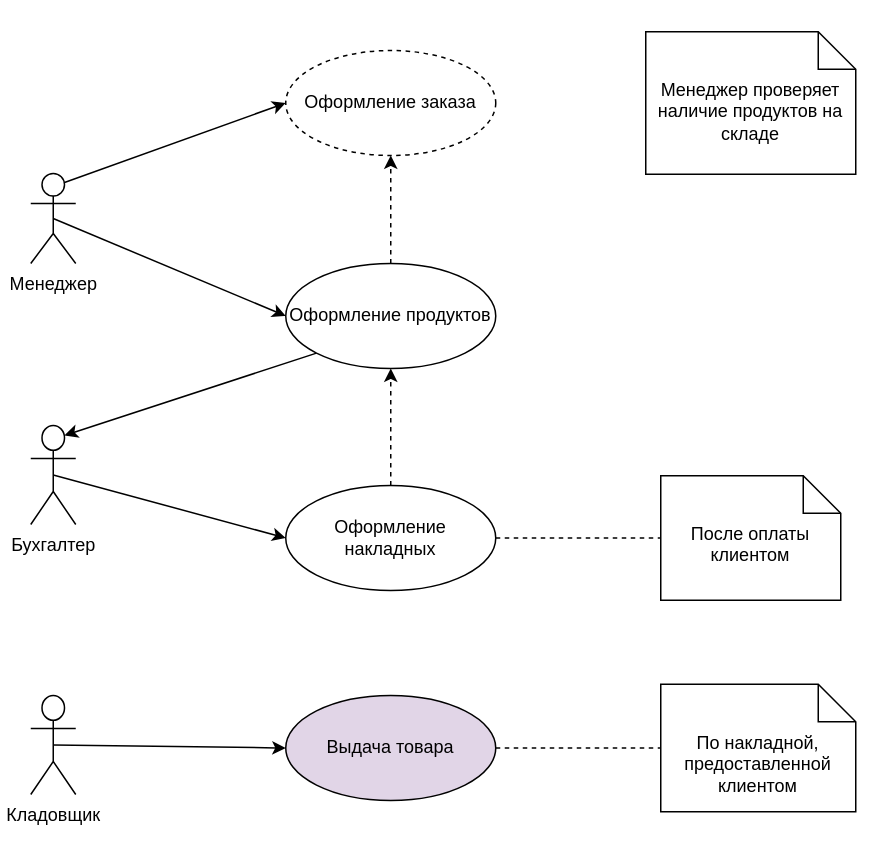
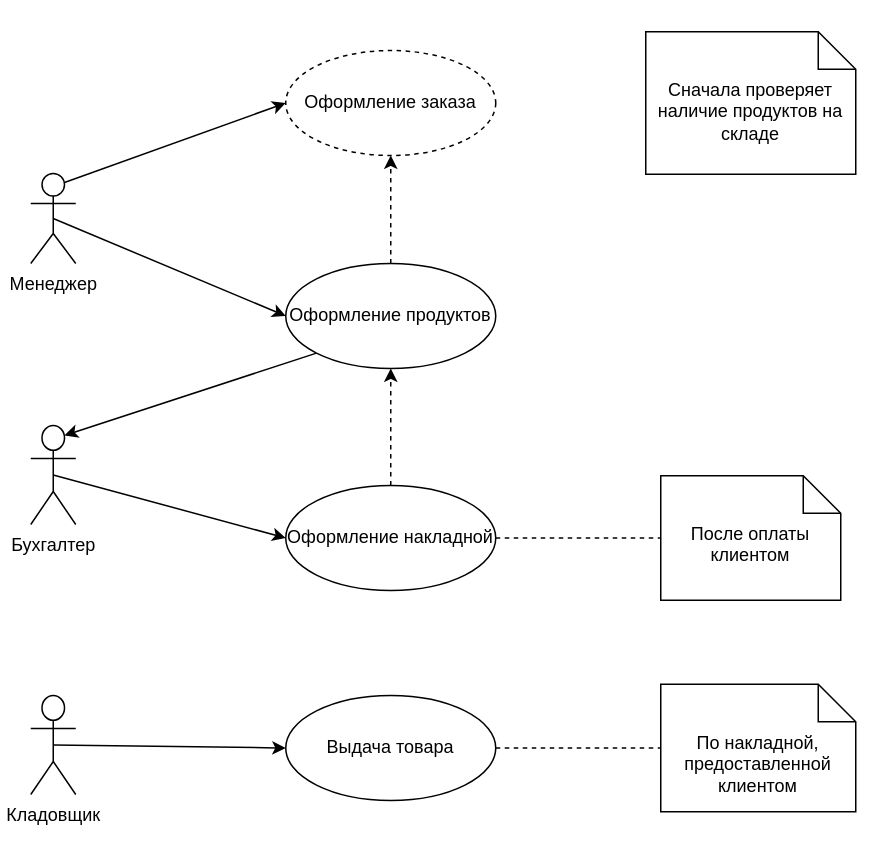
(751, 113) -> (751, 113)
(391, 538) -> (391, 538)
(391, 748) -> (391, 748)
